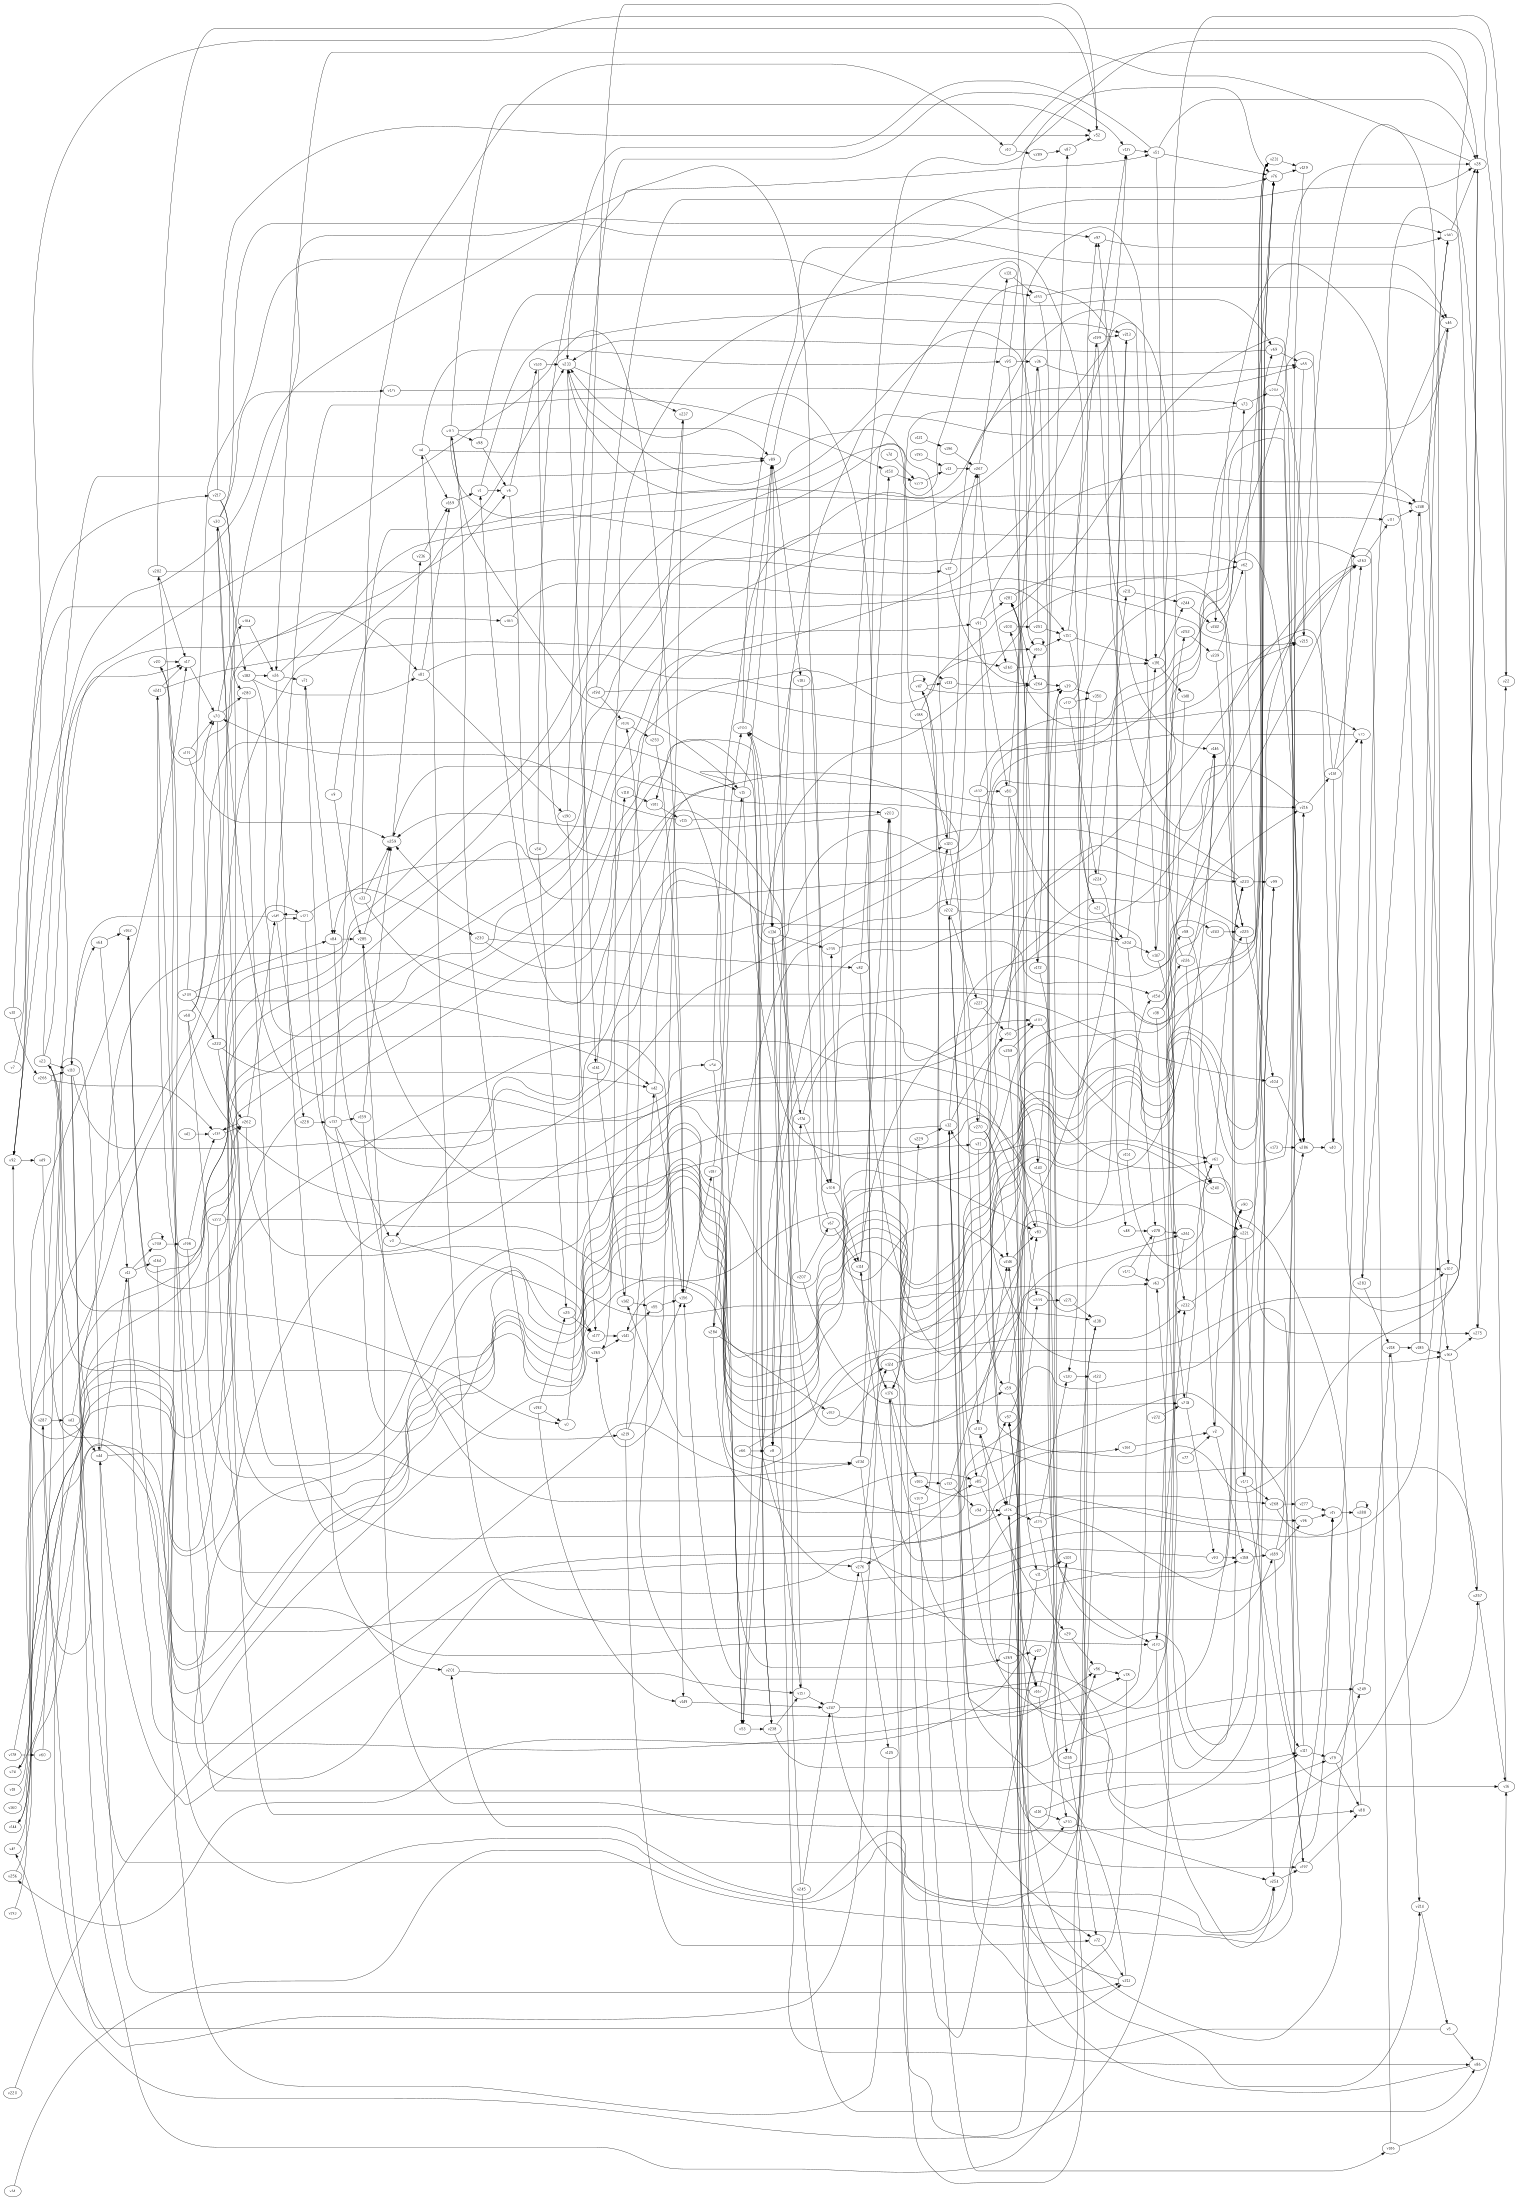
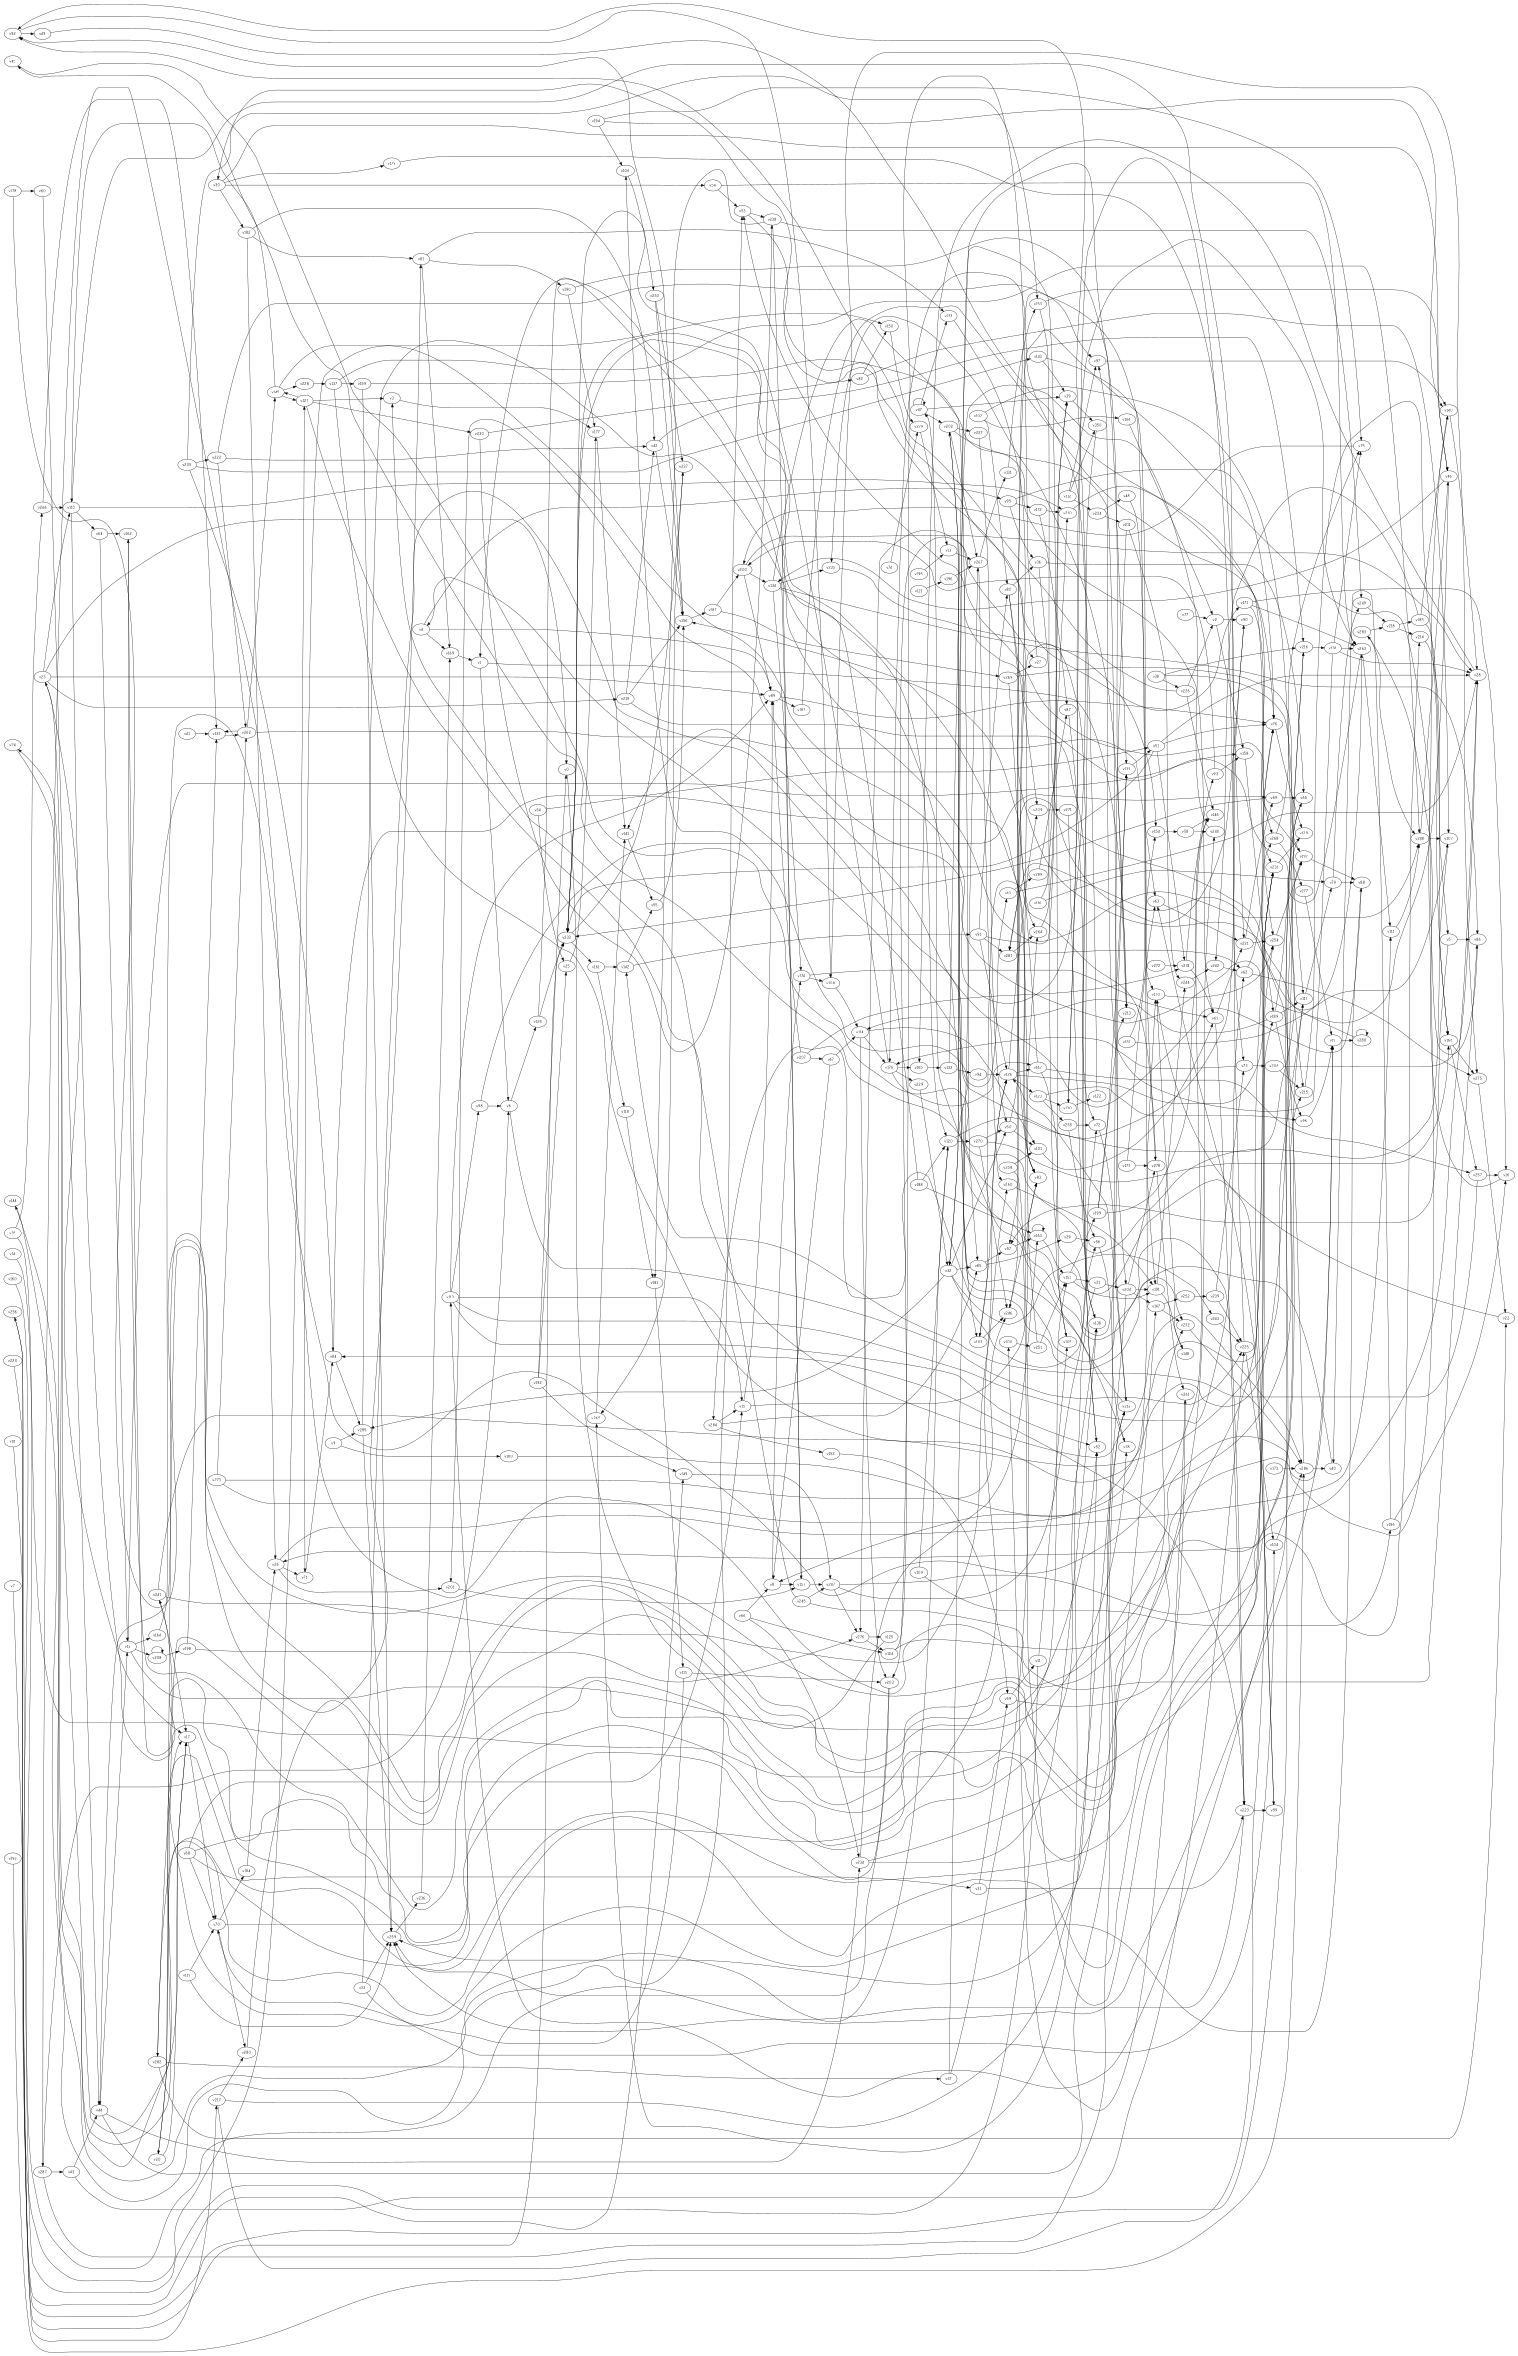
none -> (1084, 383)
(362, 1180) -> (347, 400)
